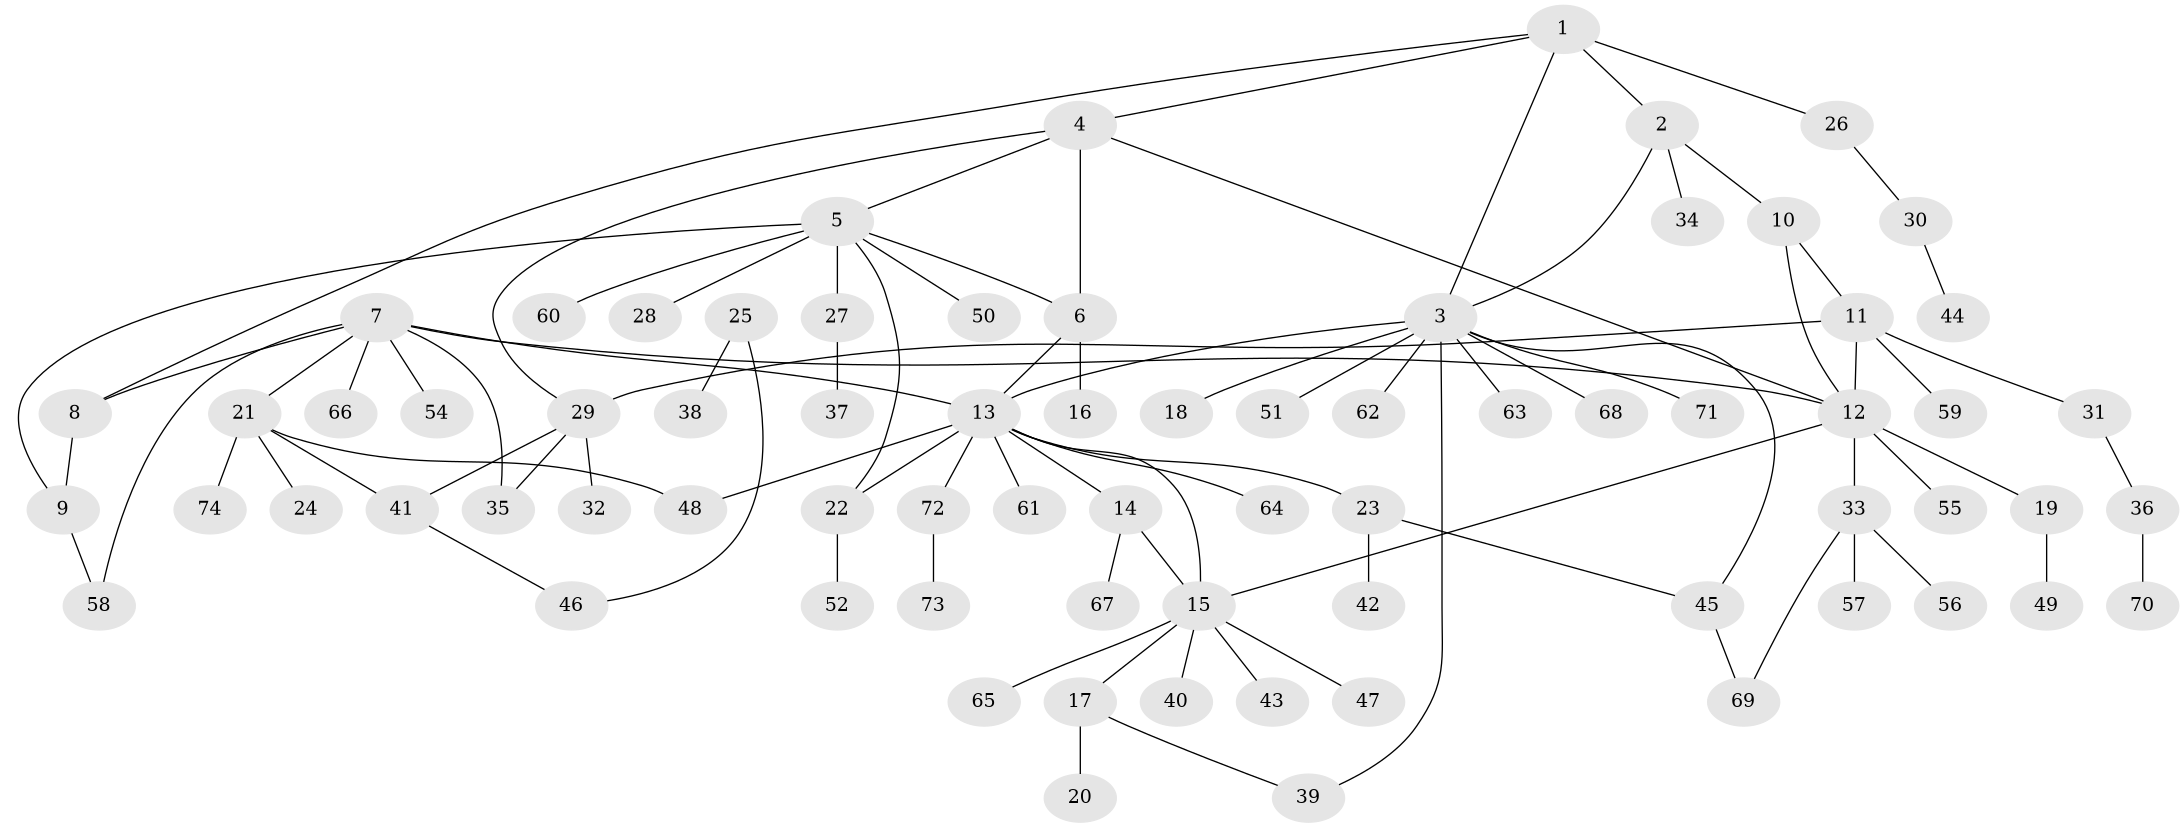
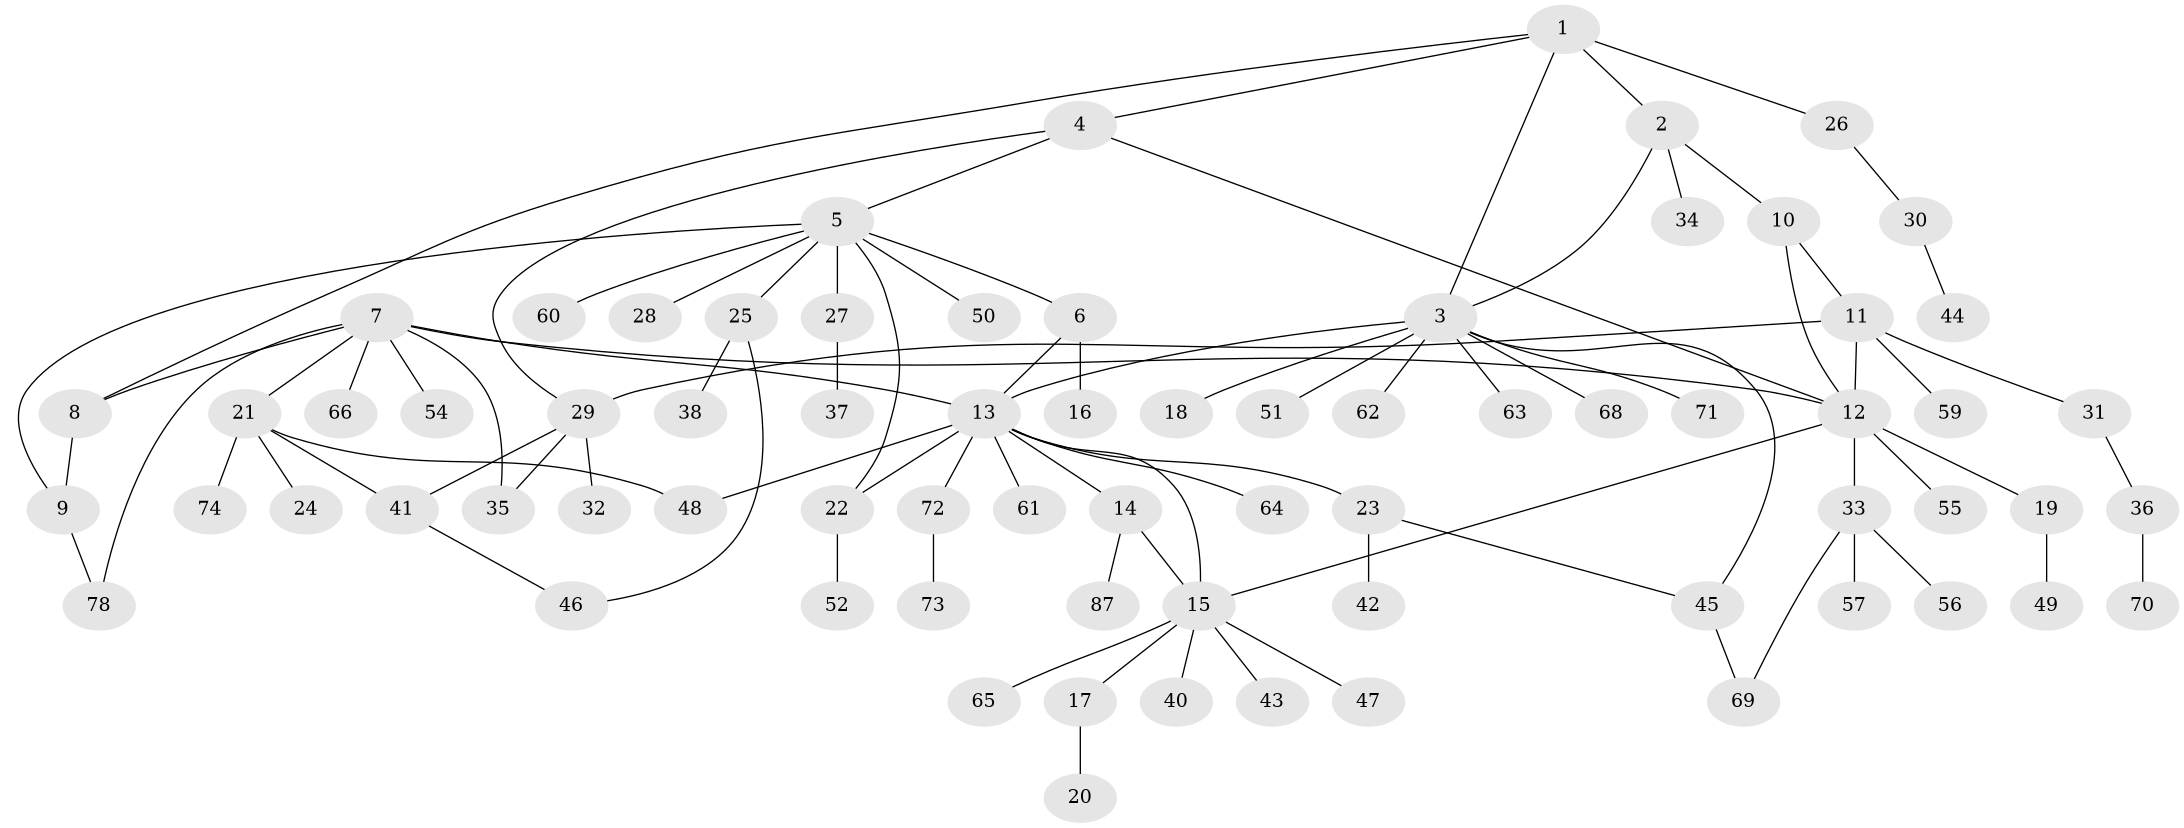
(1080, 222) -> none
none -> (789, 269)
(99, 606) -> (99, 606)
(1103, 606) -> (1103, 606)
(1309, 798) -> none
